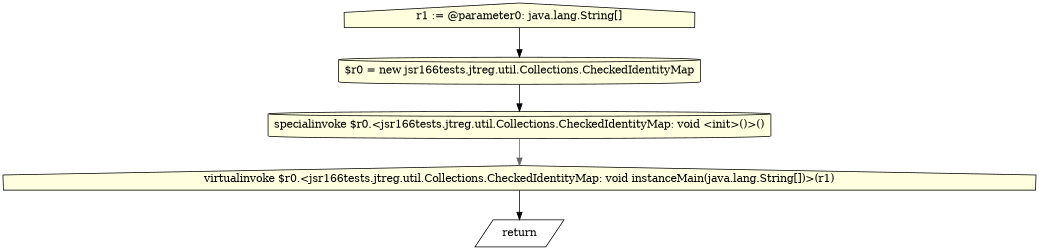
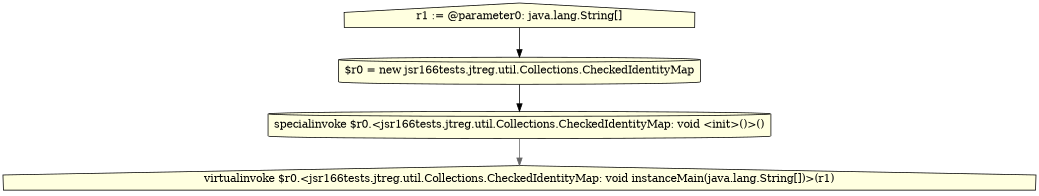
(519, 233) -> none
